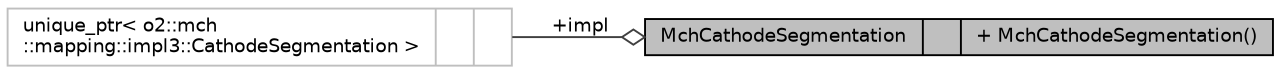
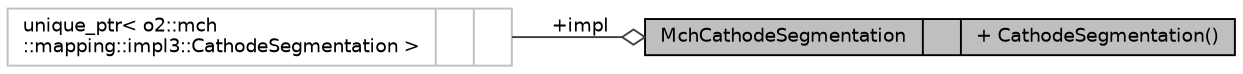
(1117, 36) -> (1098, 36)
